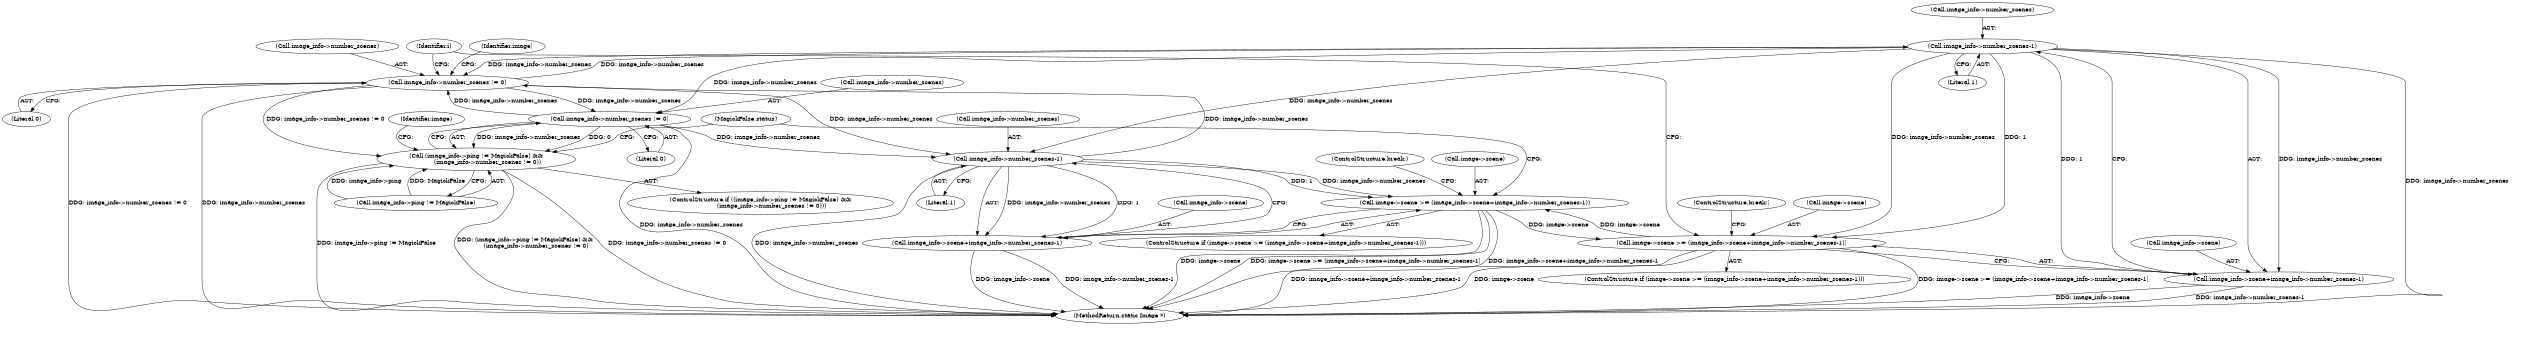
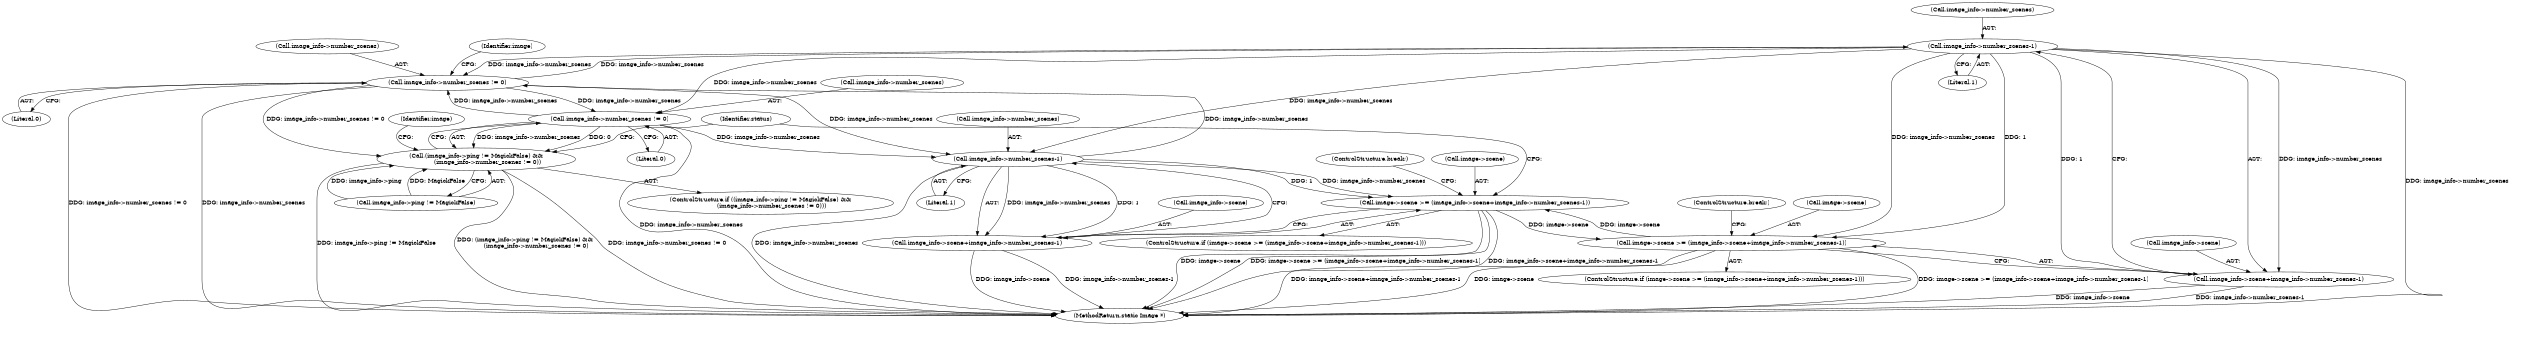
(434, 46) -> none
(746, 119) -> (746, 119)
